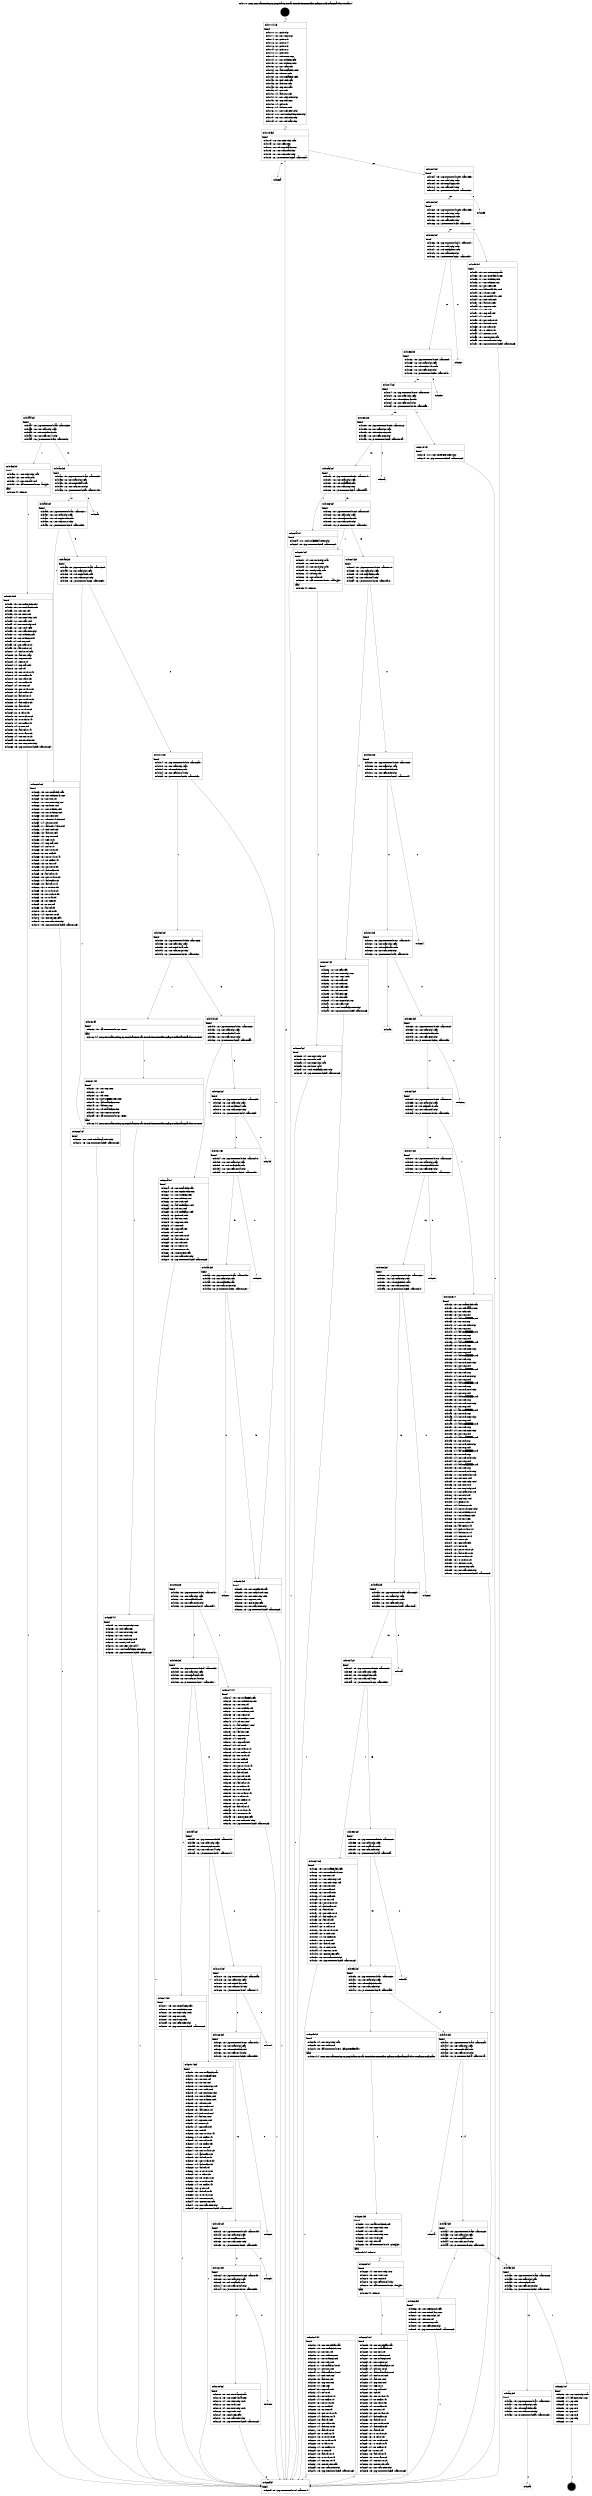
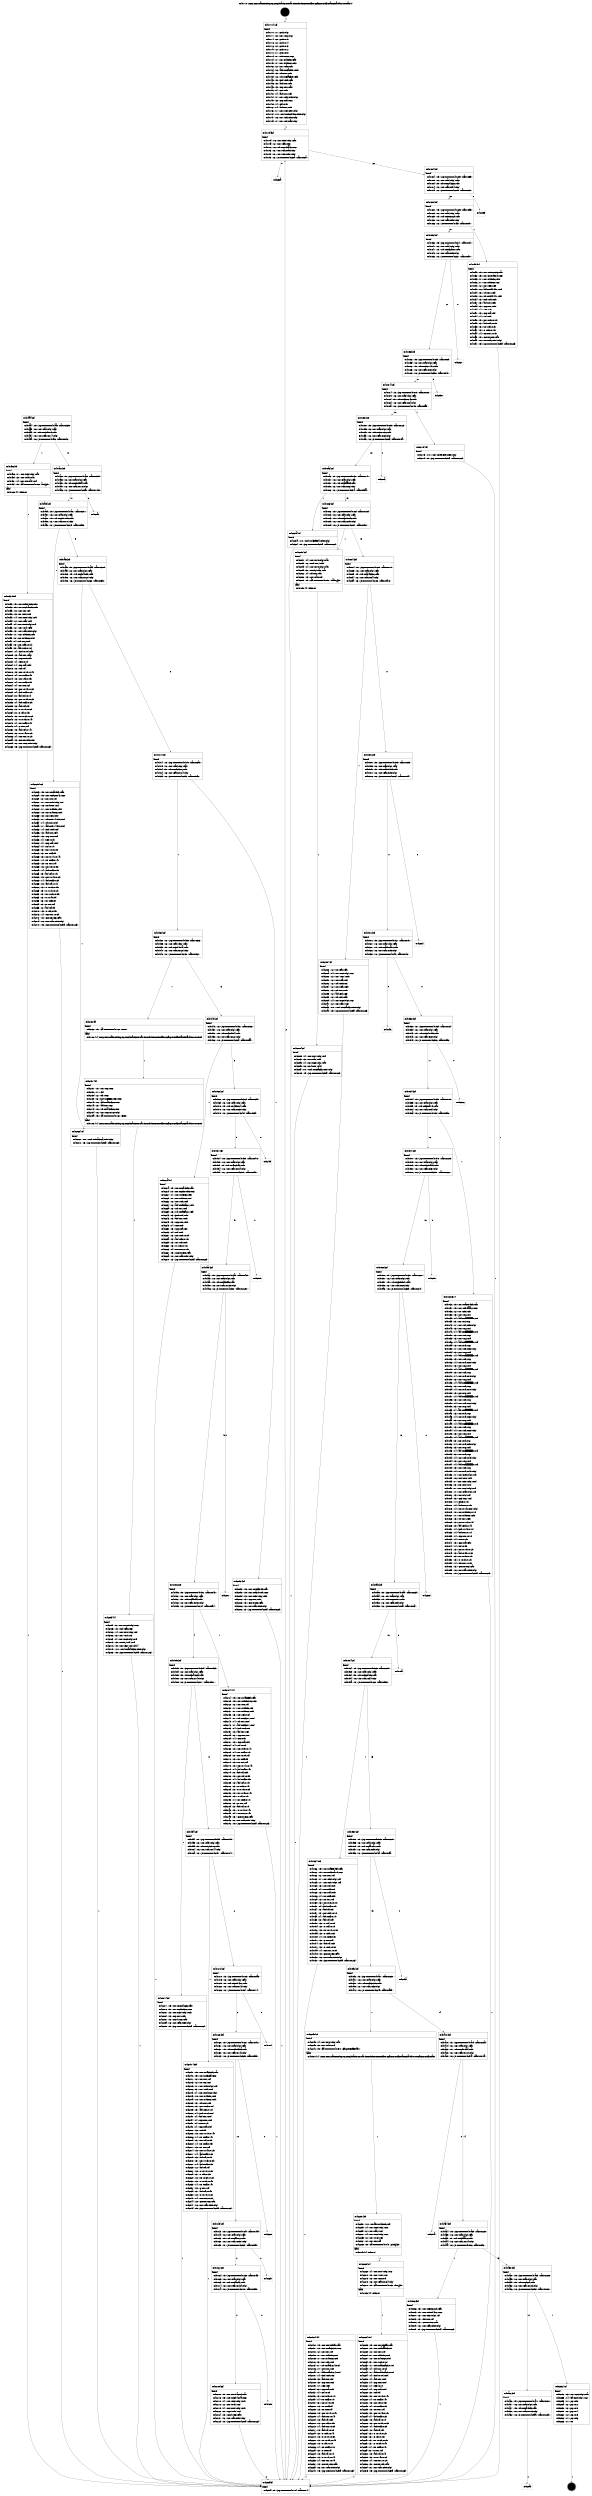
(242, 1435) -> (208, 1437)
